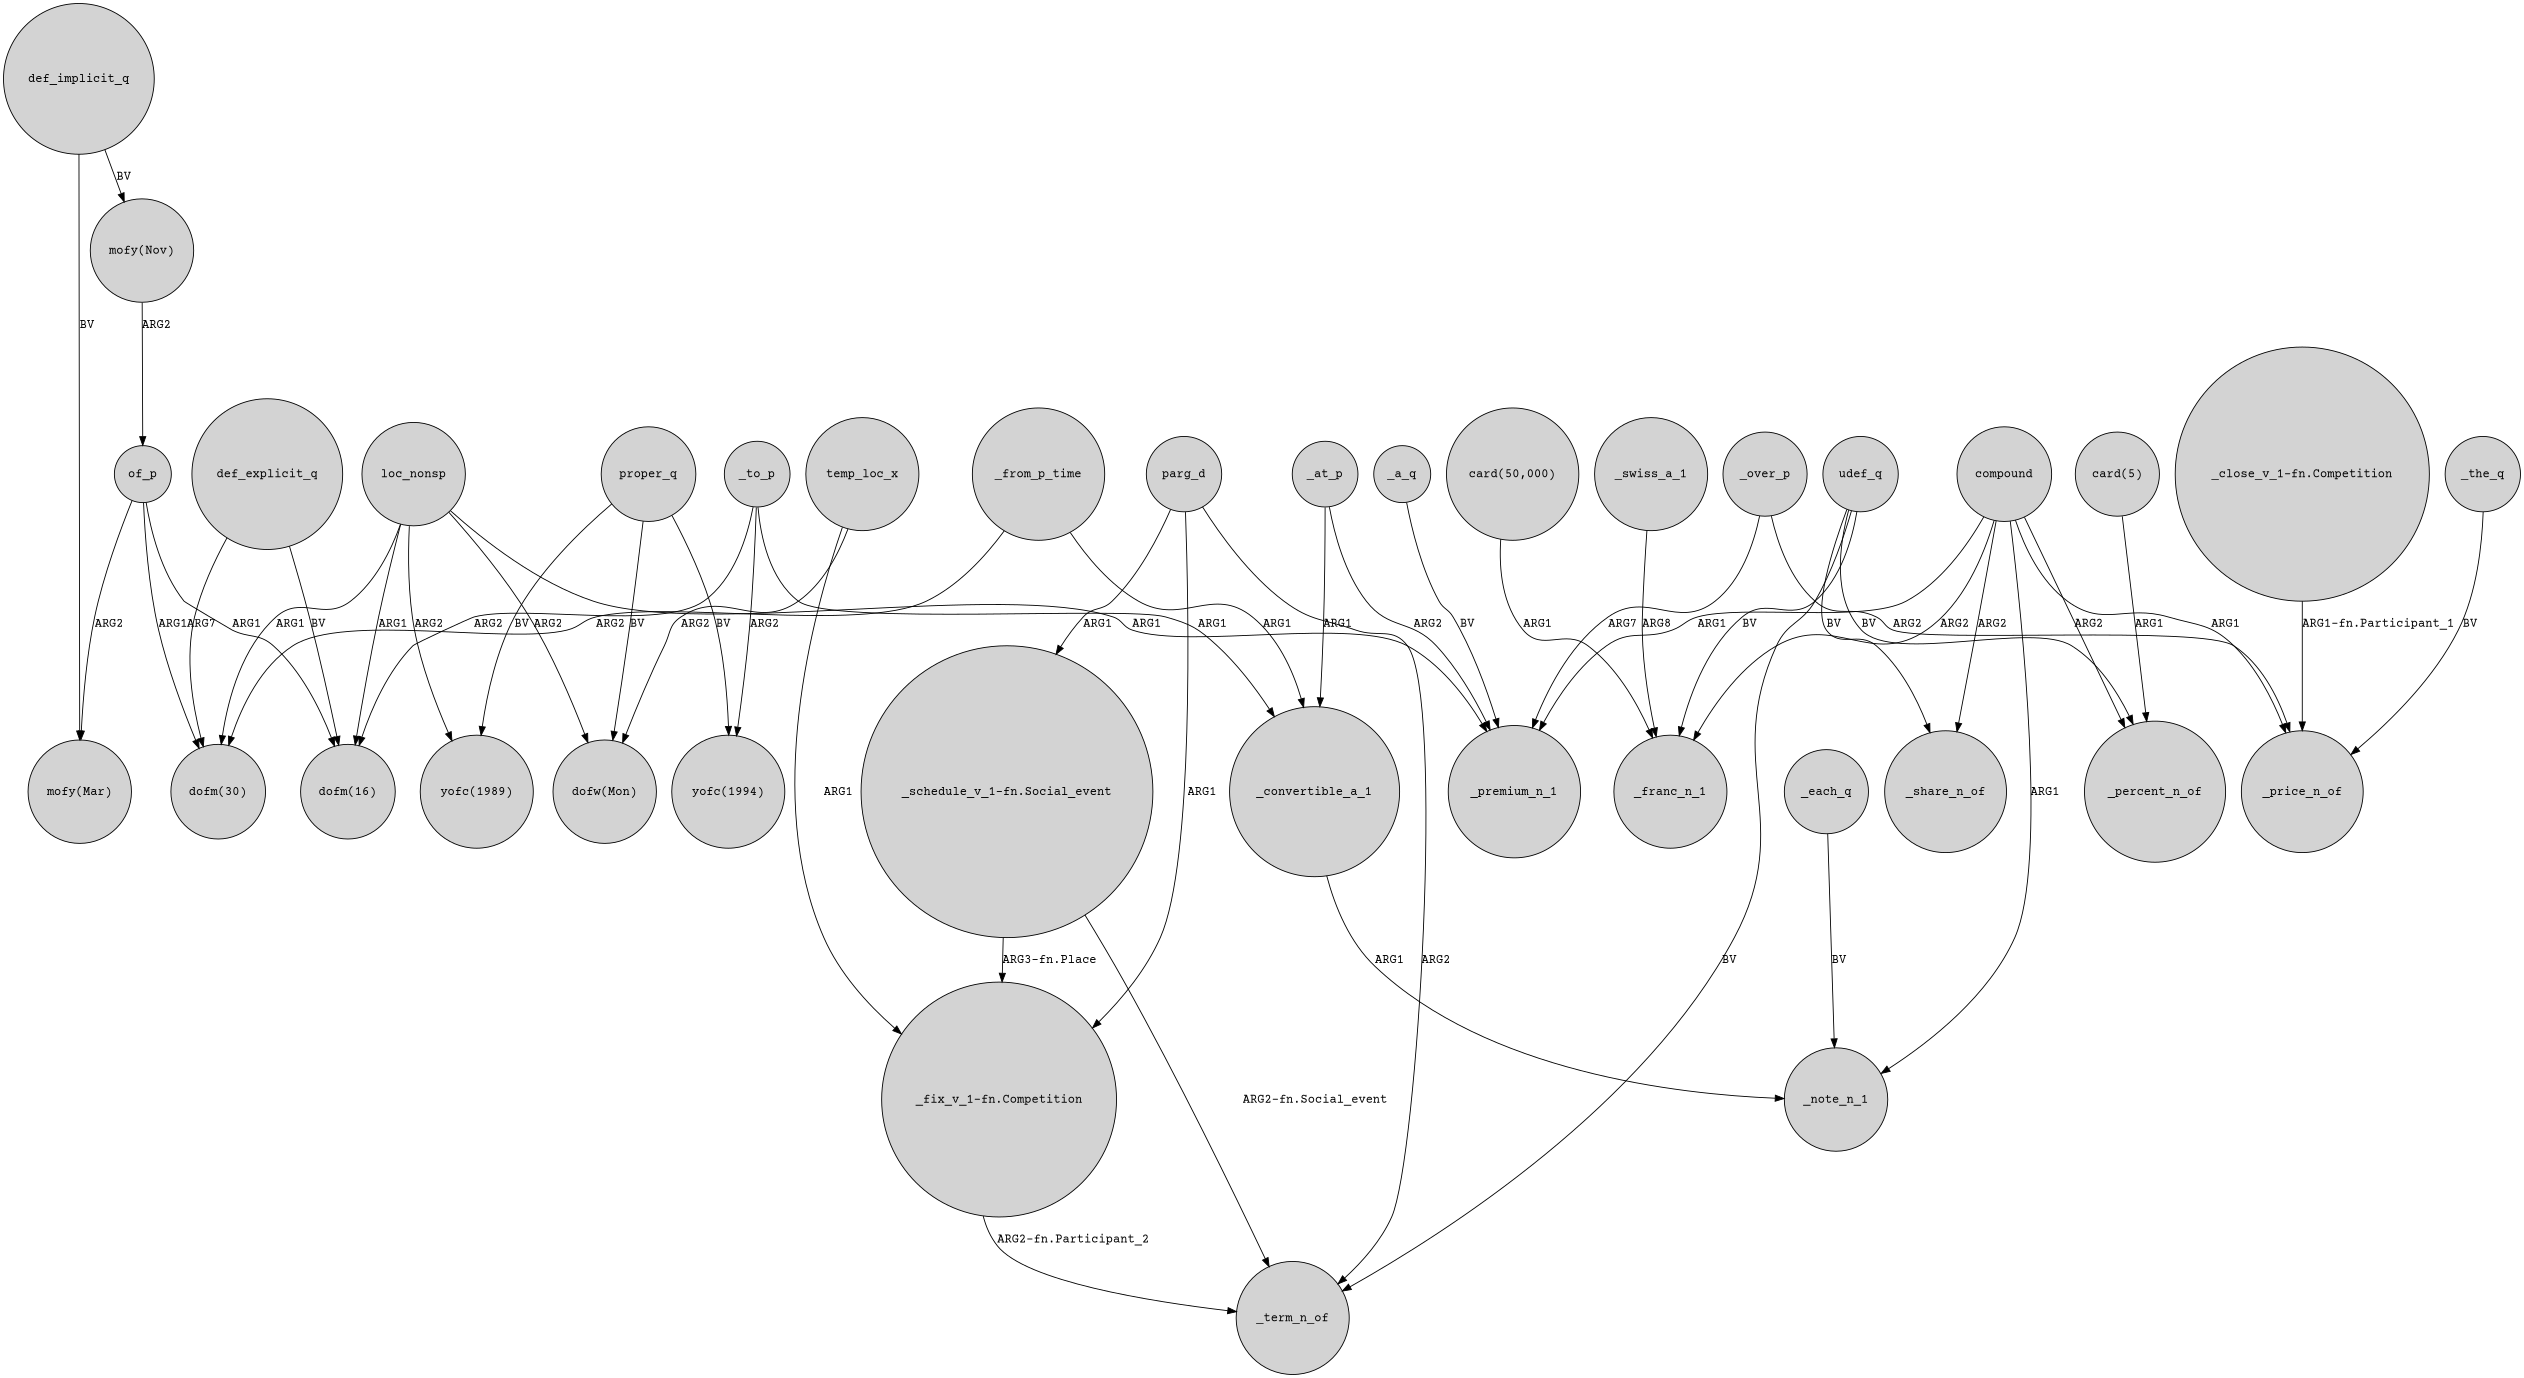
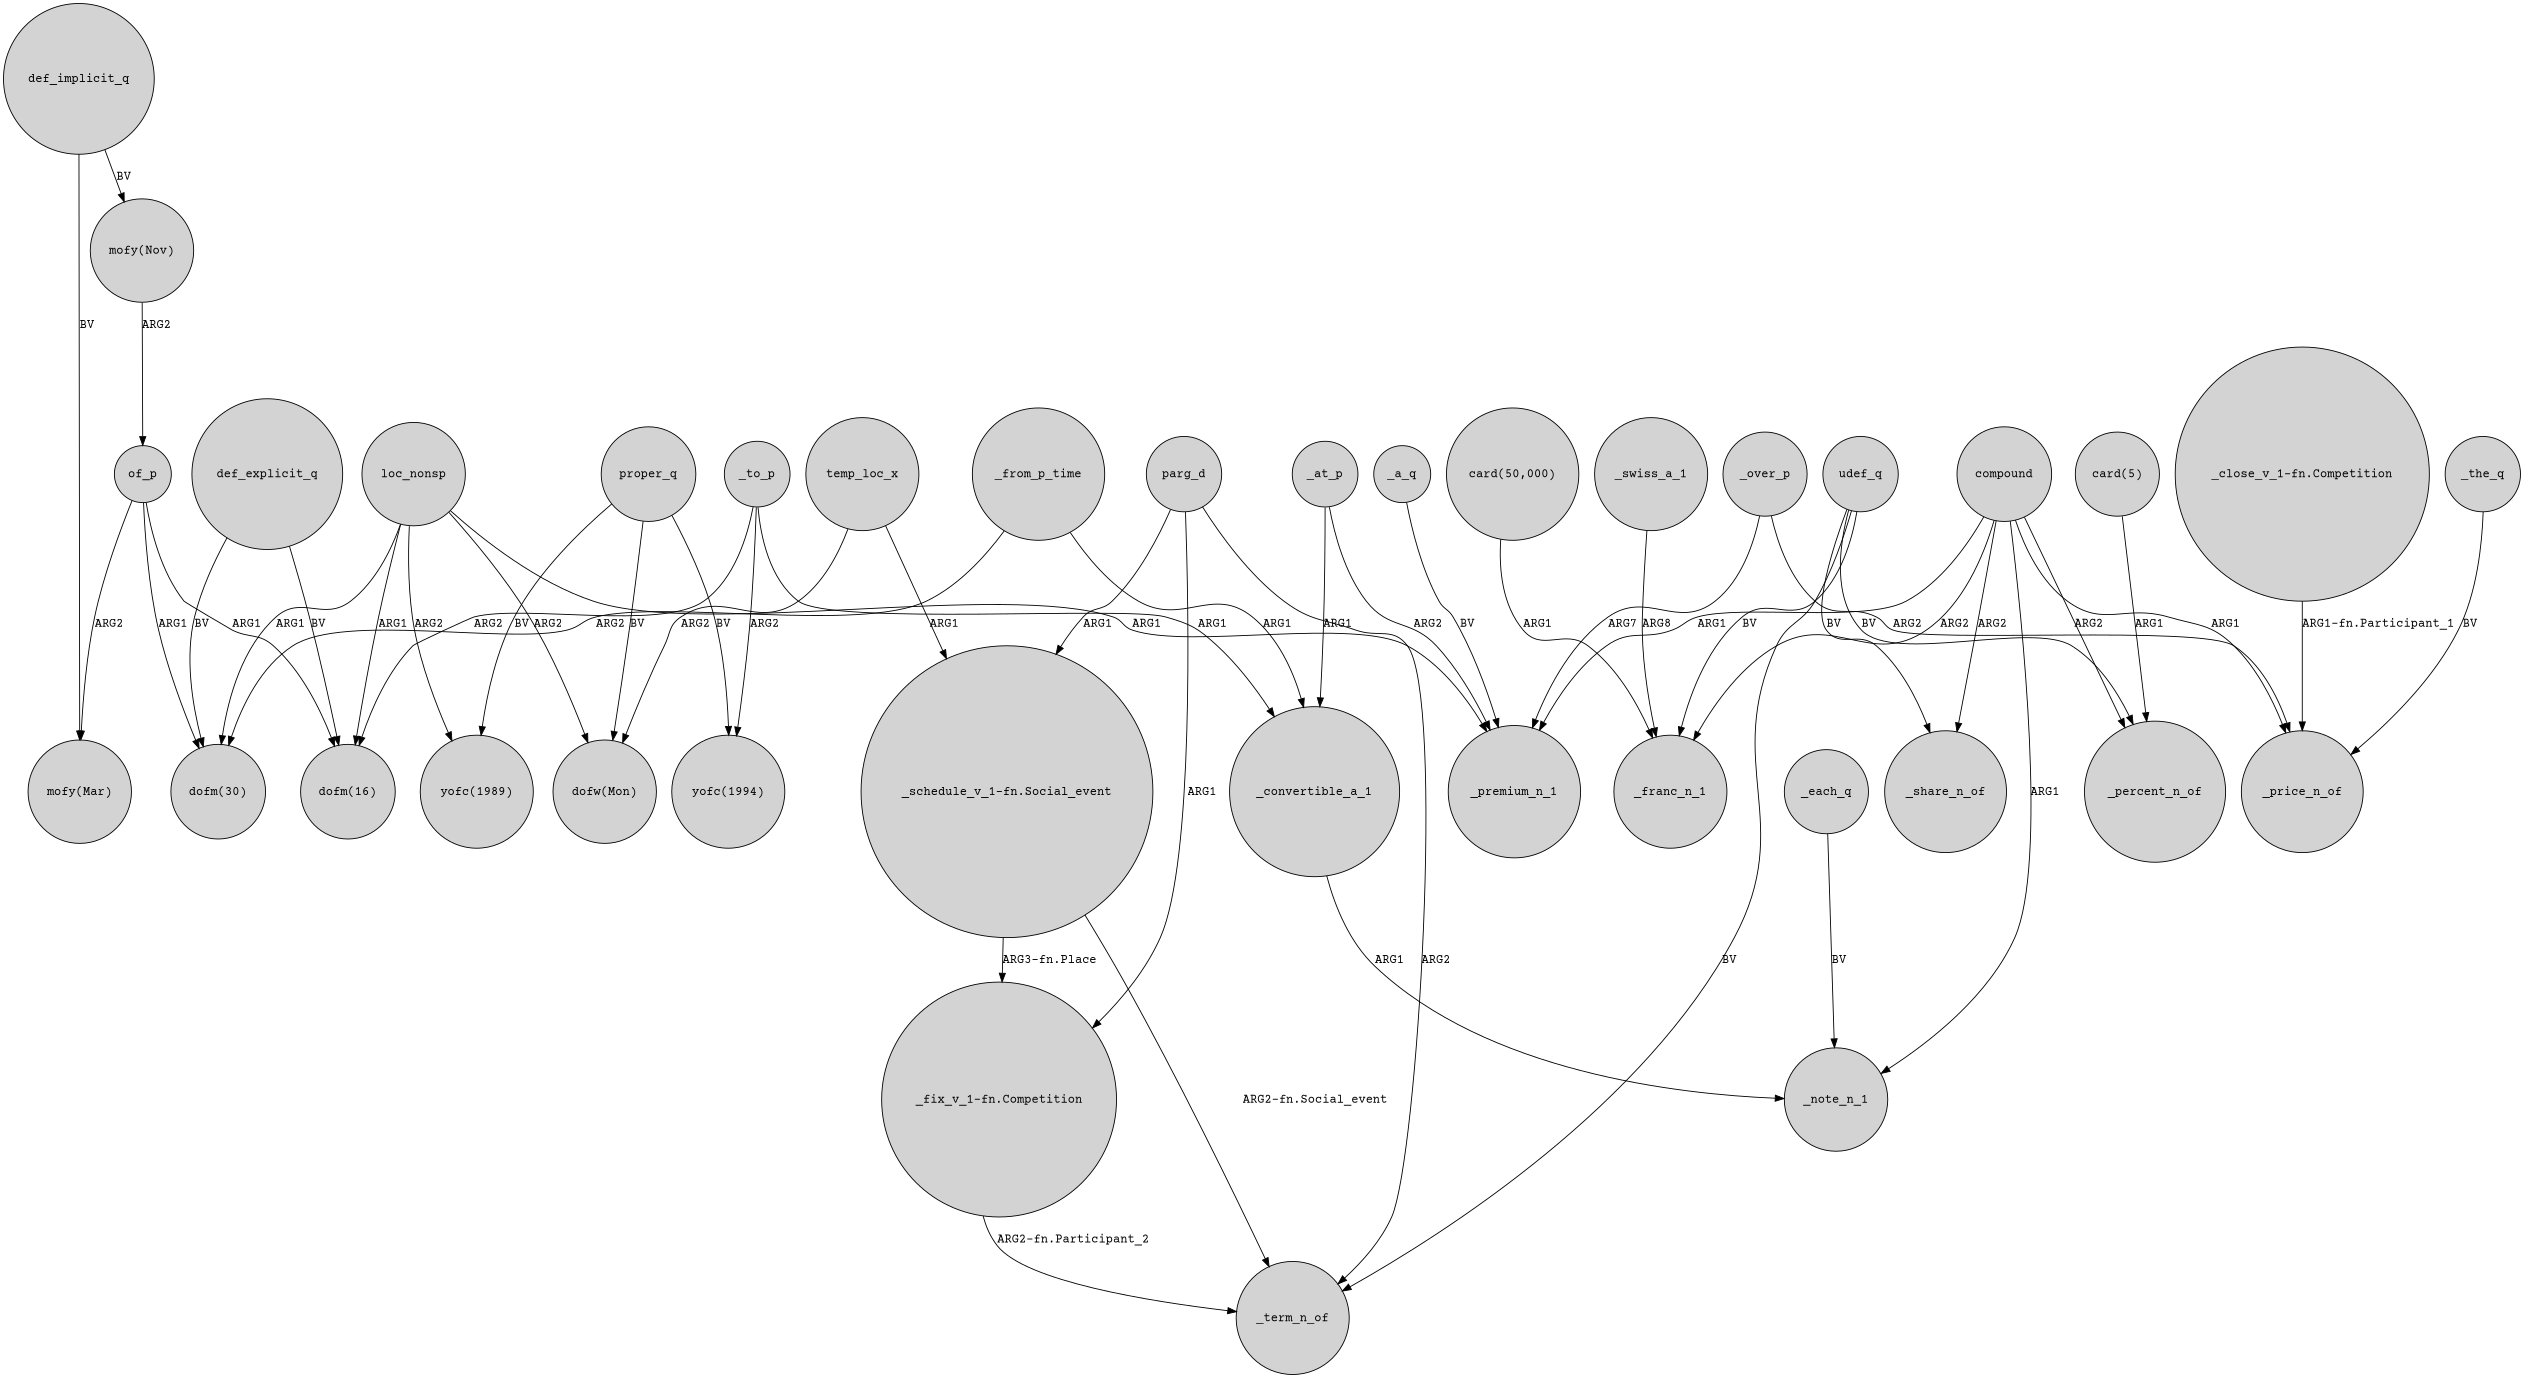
(202, 624) -> (202, 624)
(796, 789) -> (914, 588)
